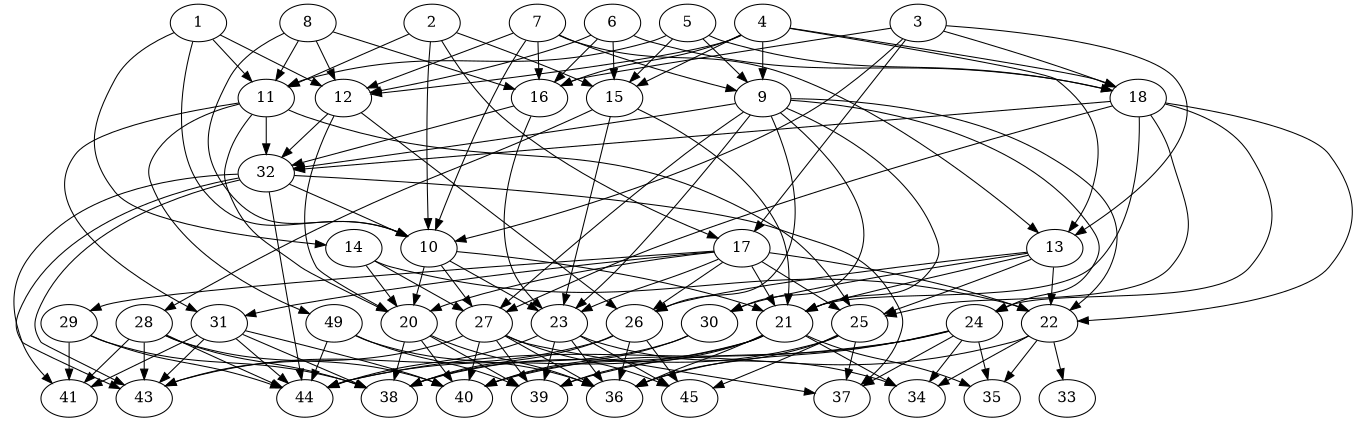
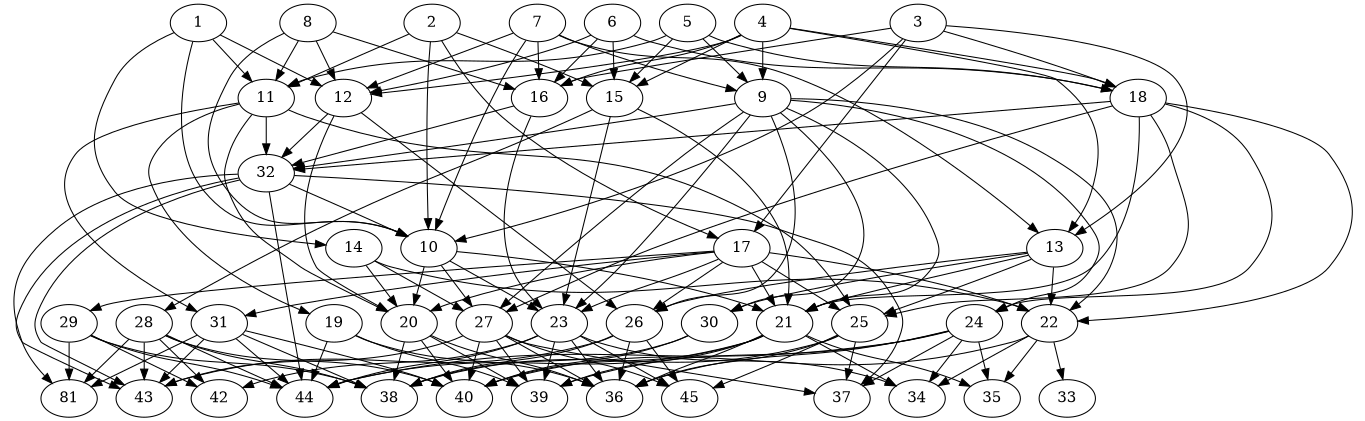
(334, 323) -> (334, 323)
(69, 398) -> (69, 398)
none -> (219, 398)
